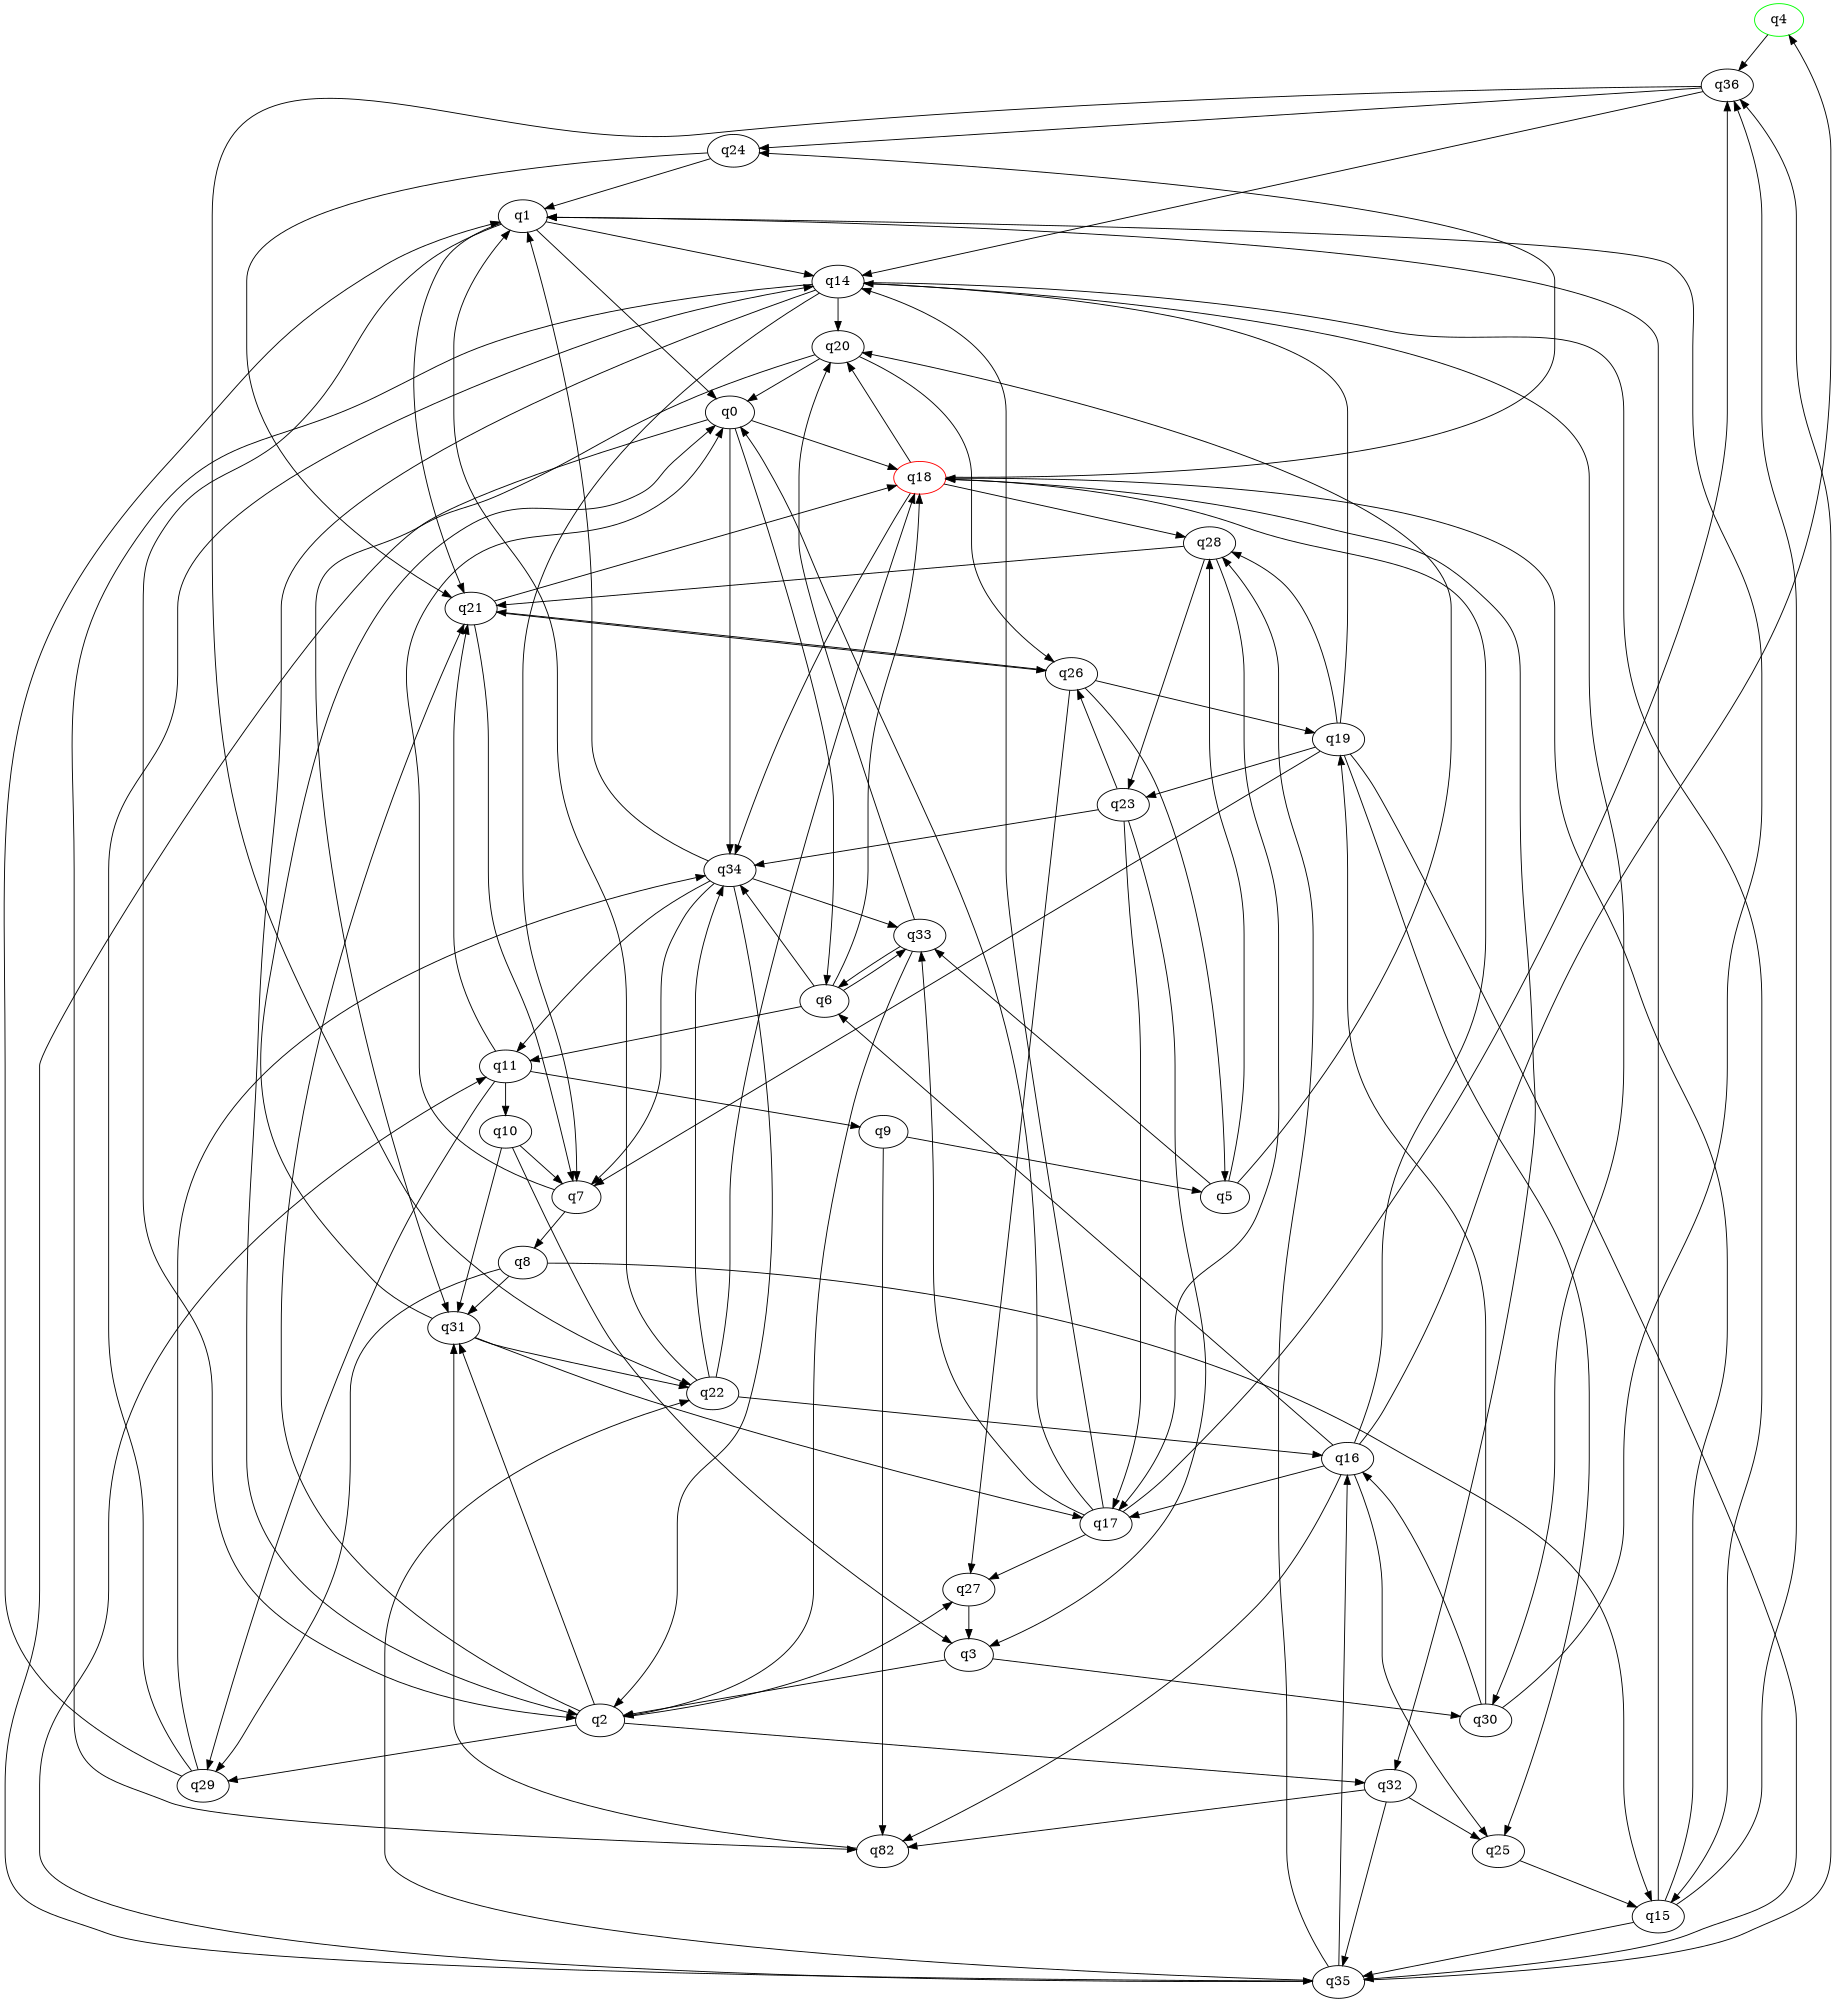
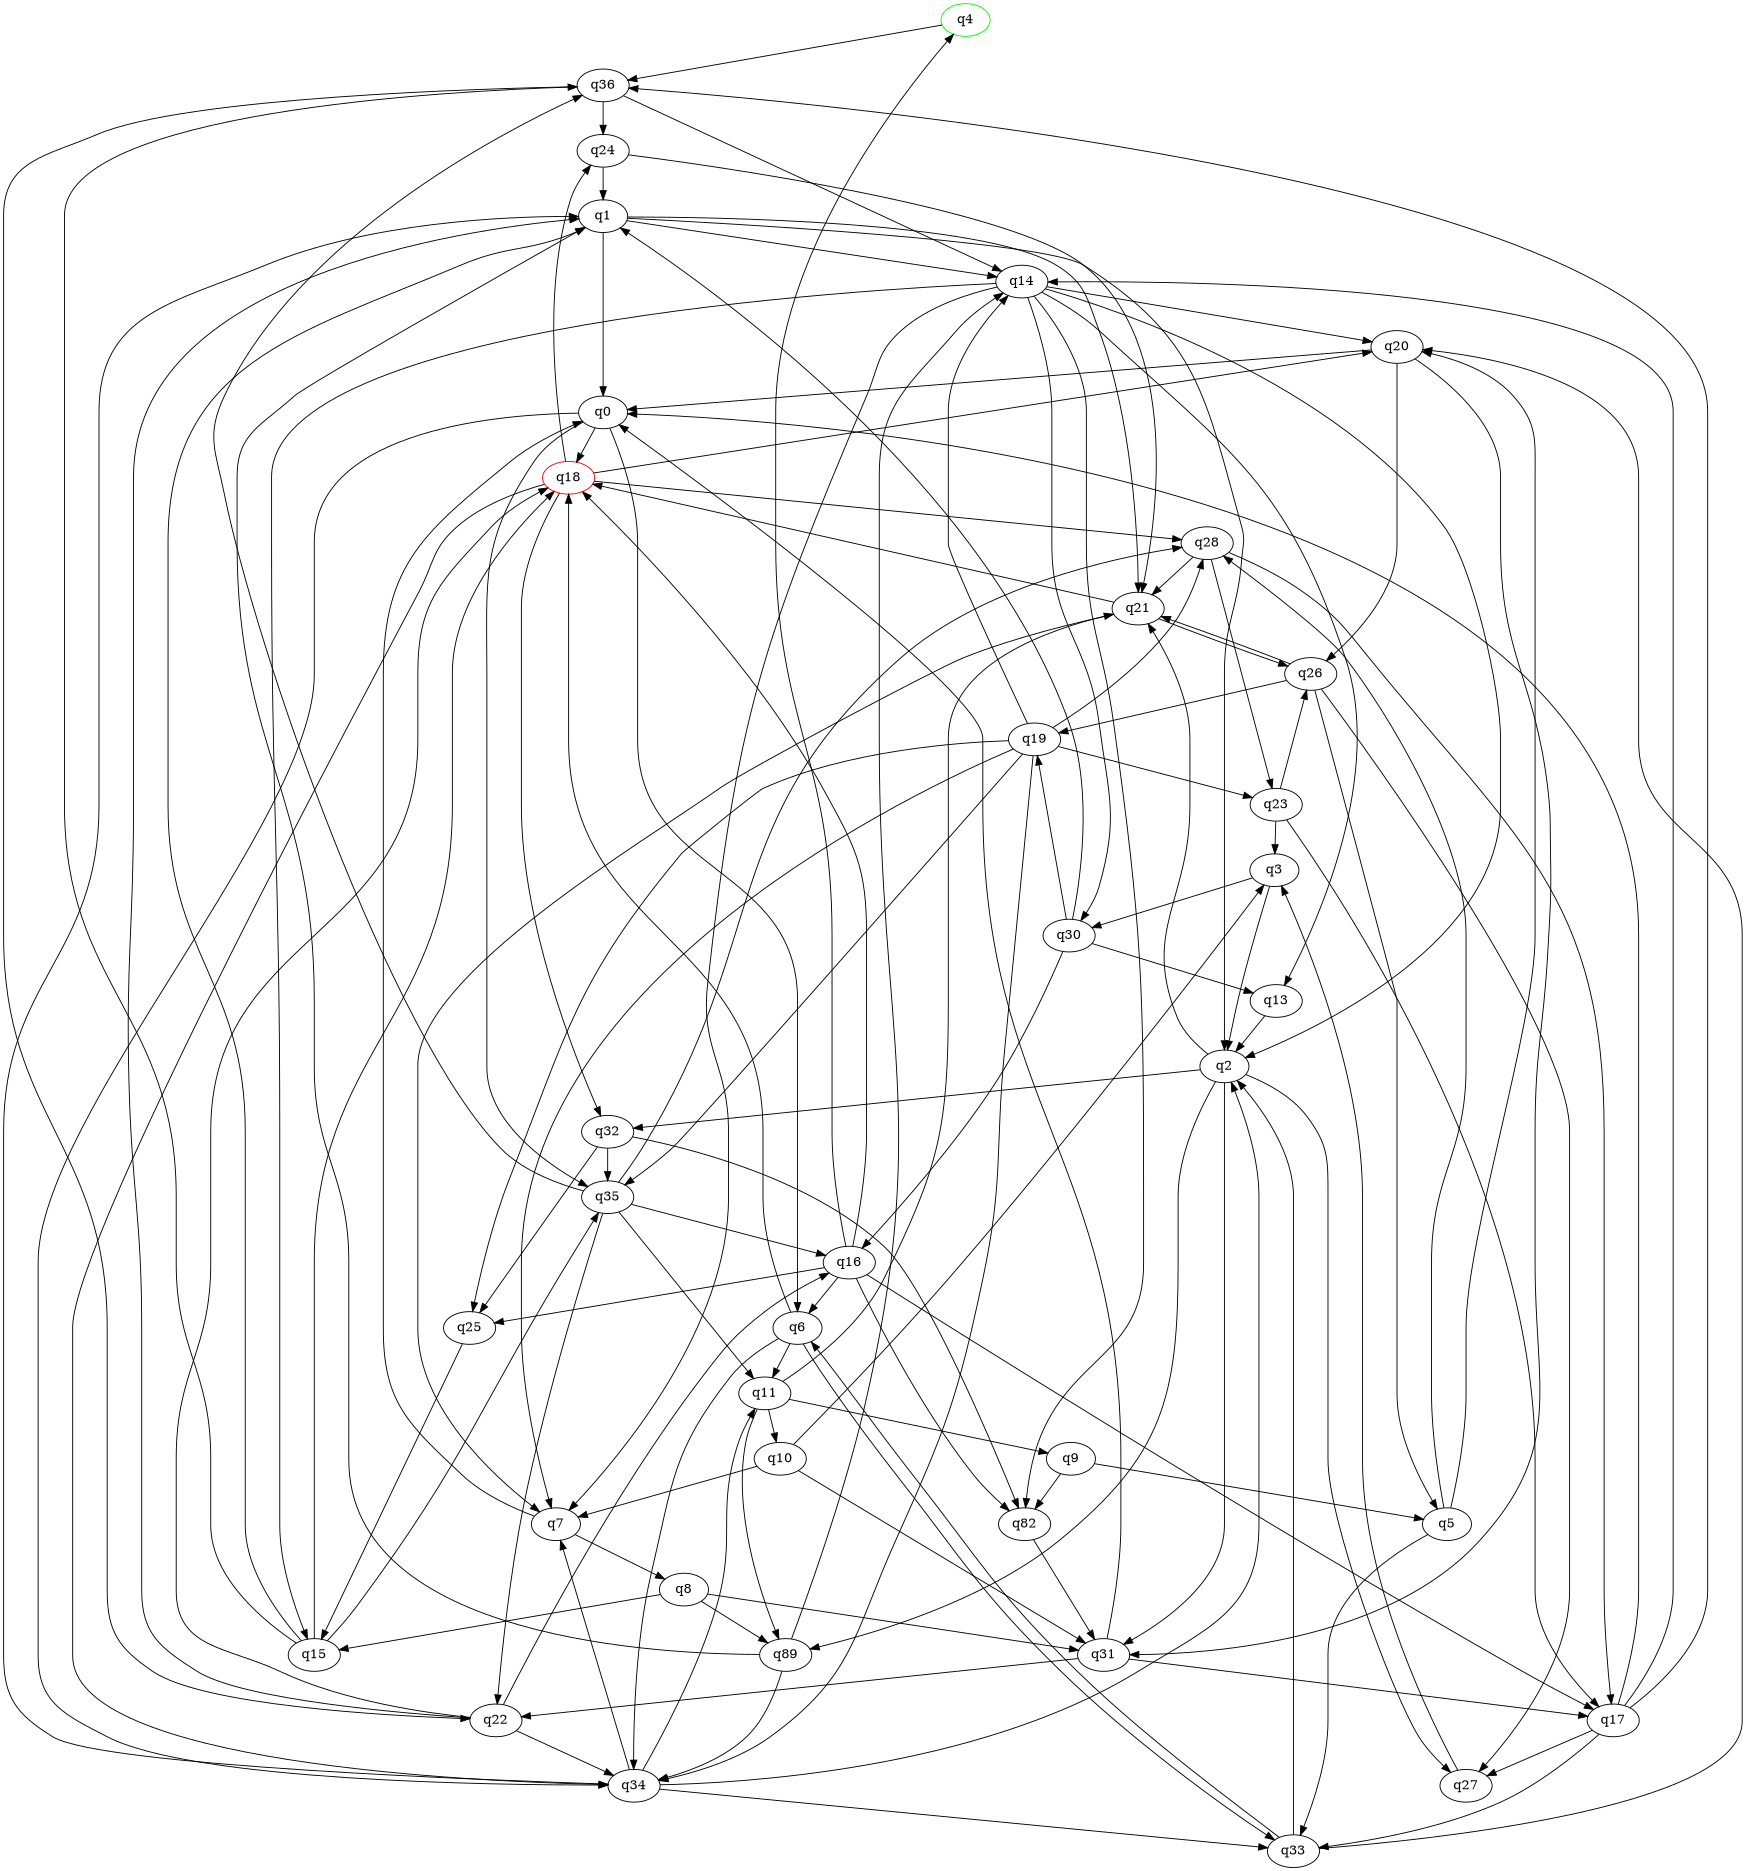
(923, 838) -> (972, 1327)
none -> (1276, 1001)
(203, 1786) -> (786, 1655)
